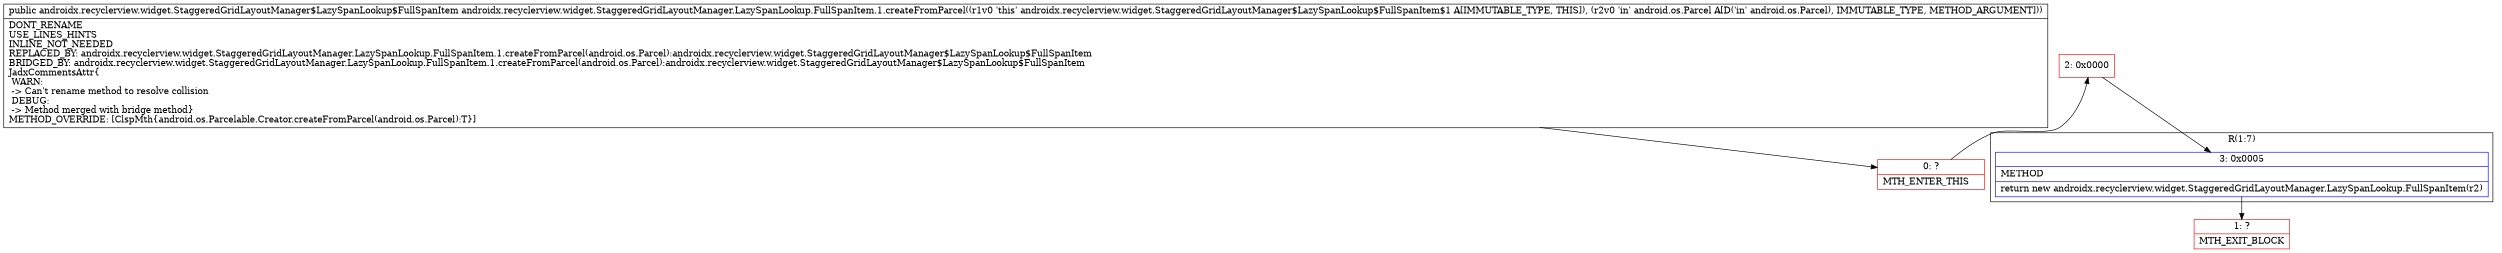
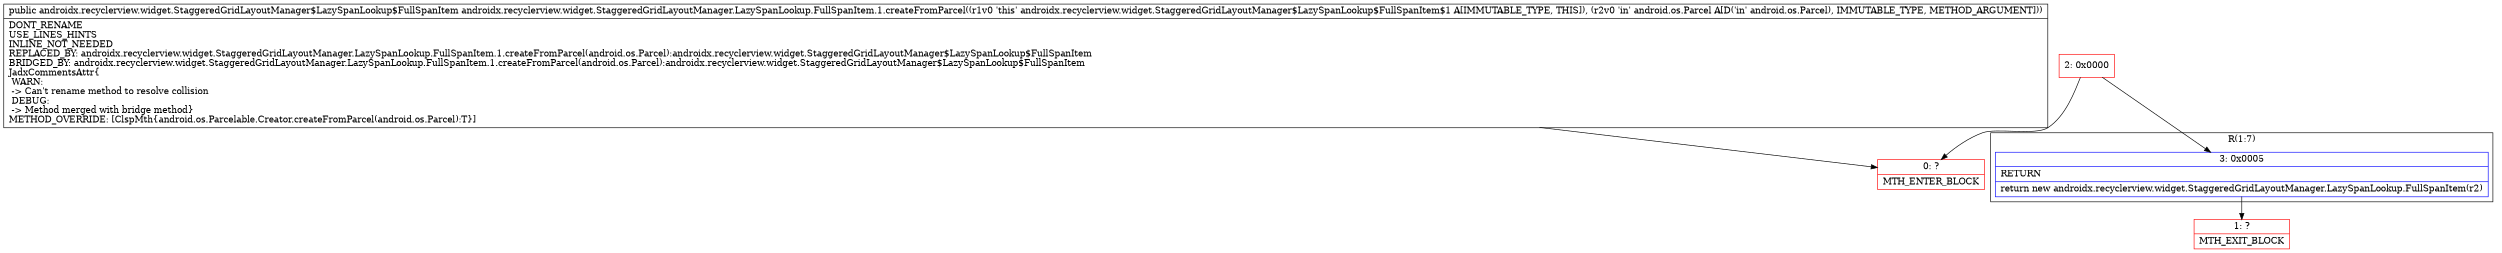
(2057, 128) -> (2045, 129)
(2022, 174) -> (2021, 174)
(1926, 182) -> (1931, 182)
